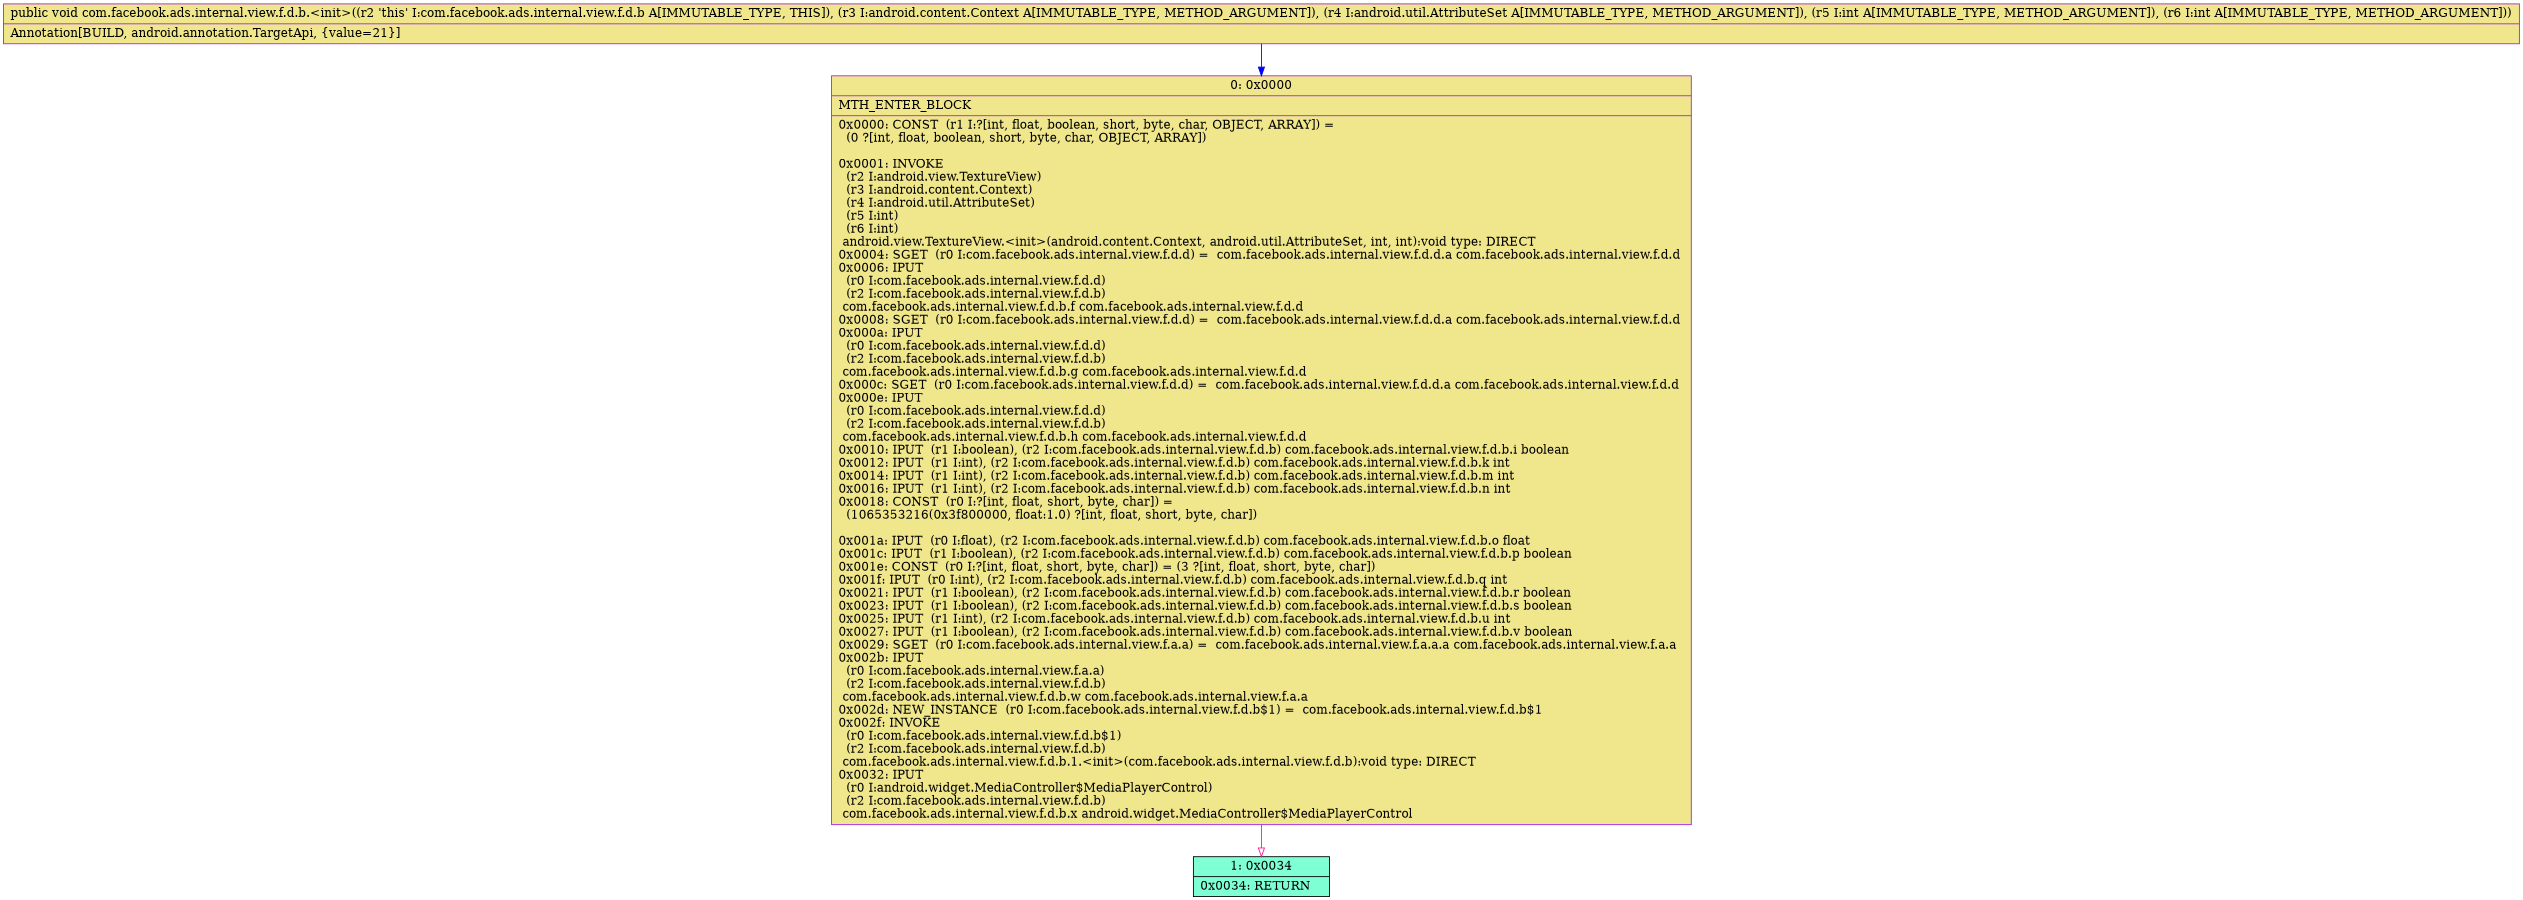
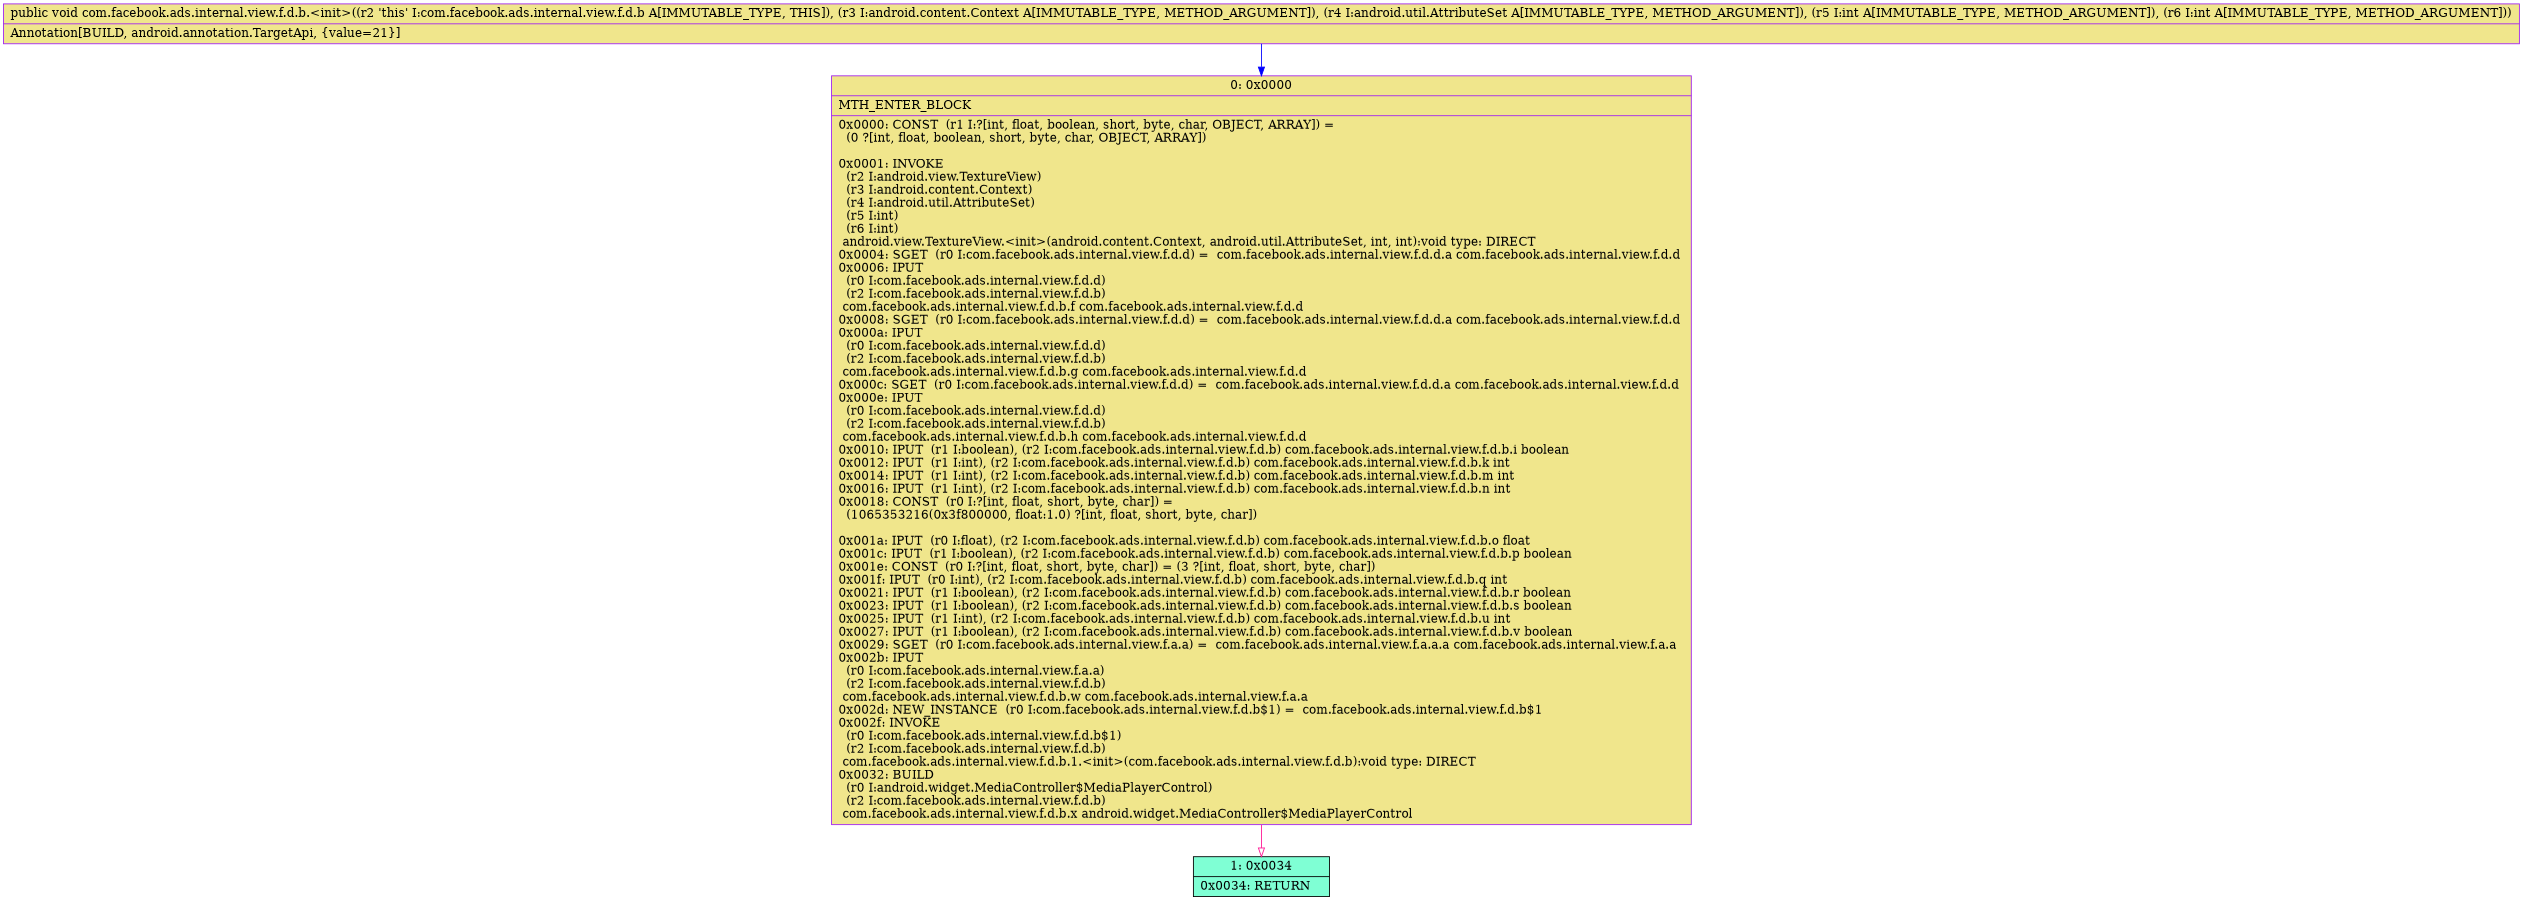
(885, 775) -> (890, 775)
